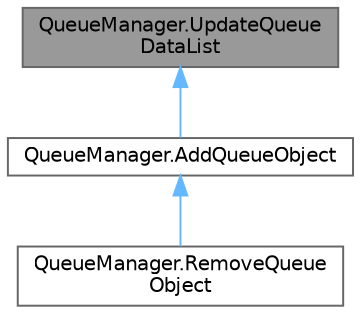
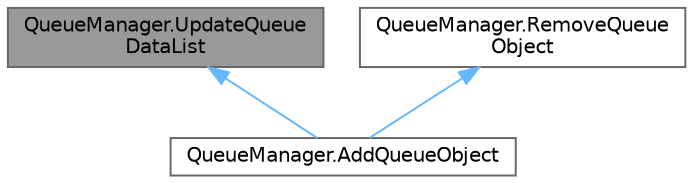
(180, 221) -> (416, 108)
